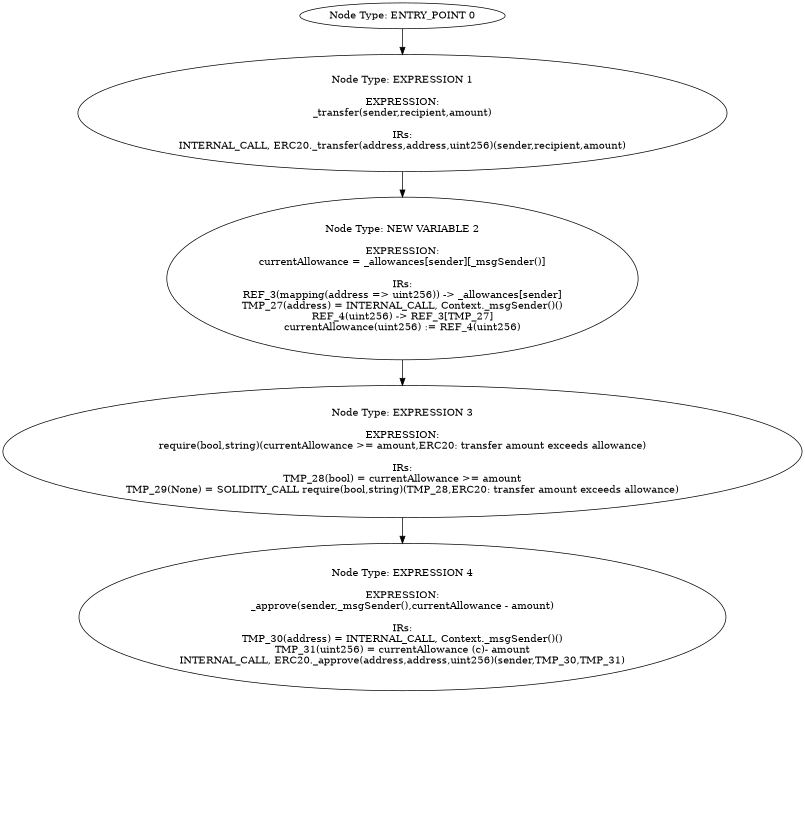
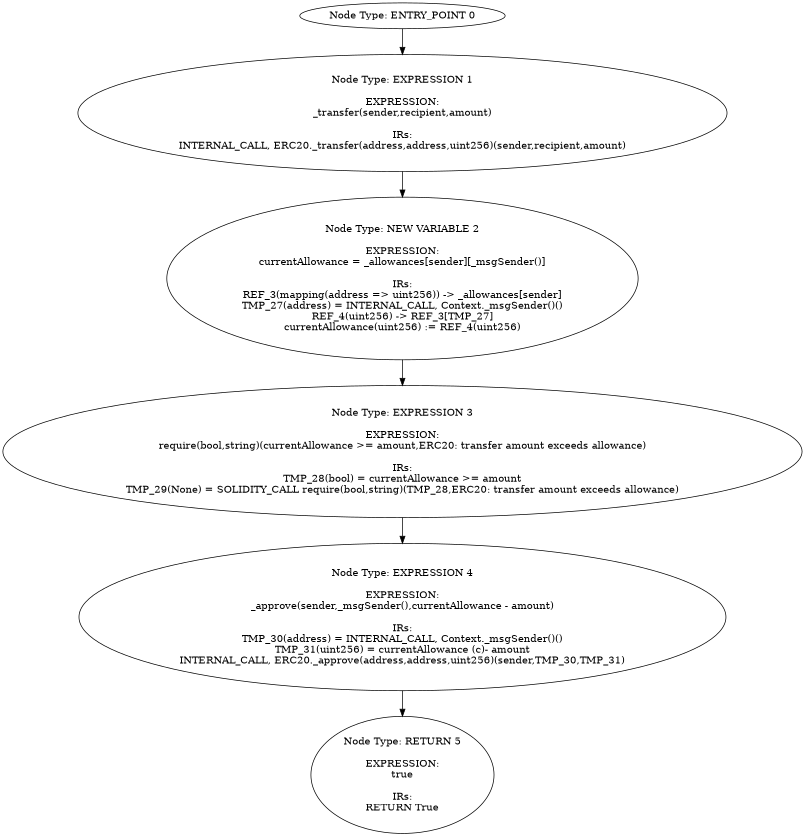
none -> (402, 775)
